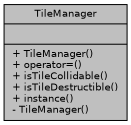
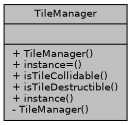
(47, 65) -> (47, 65)
